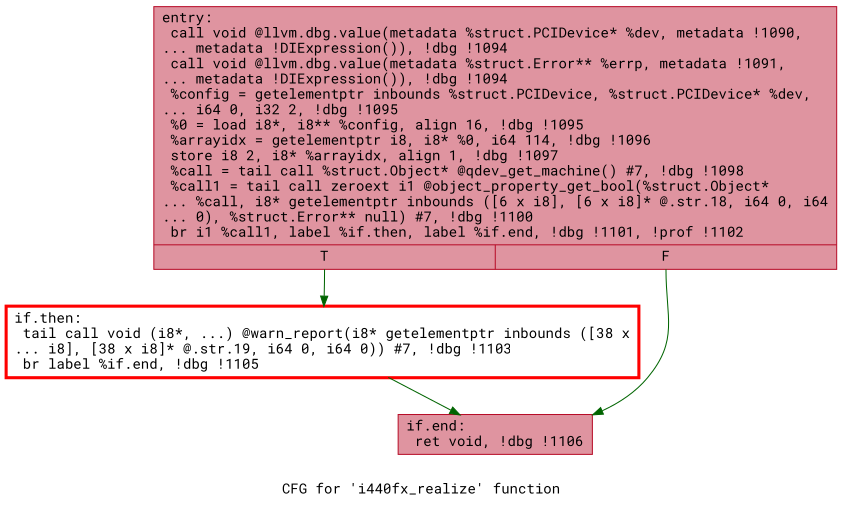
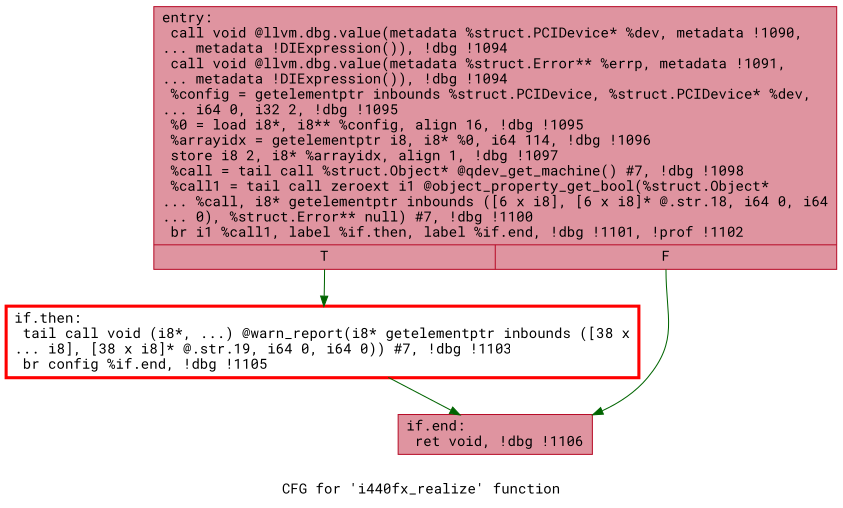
(137, 364) -> (141, 364)
